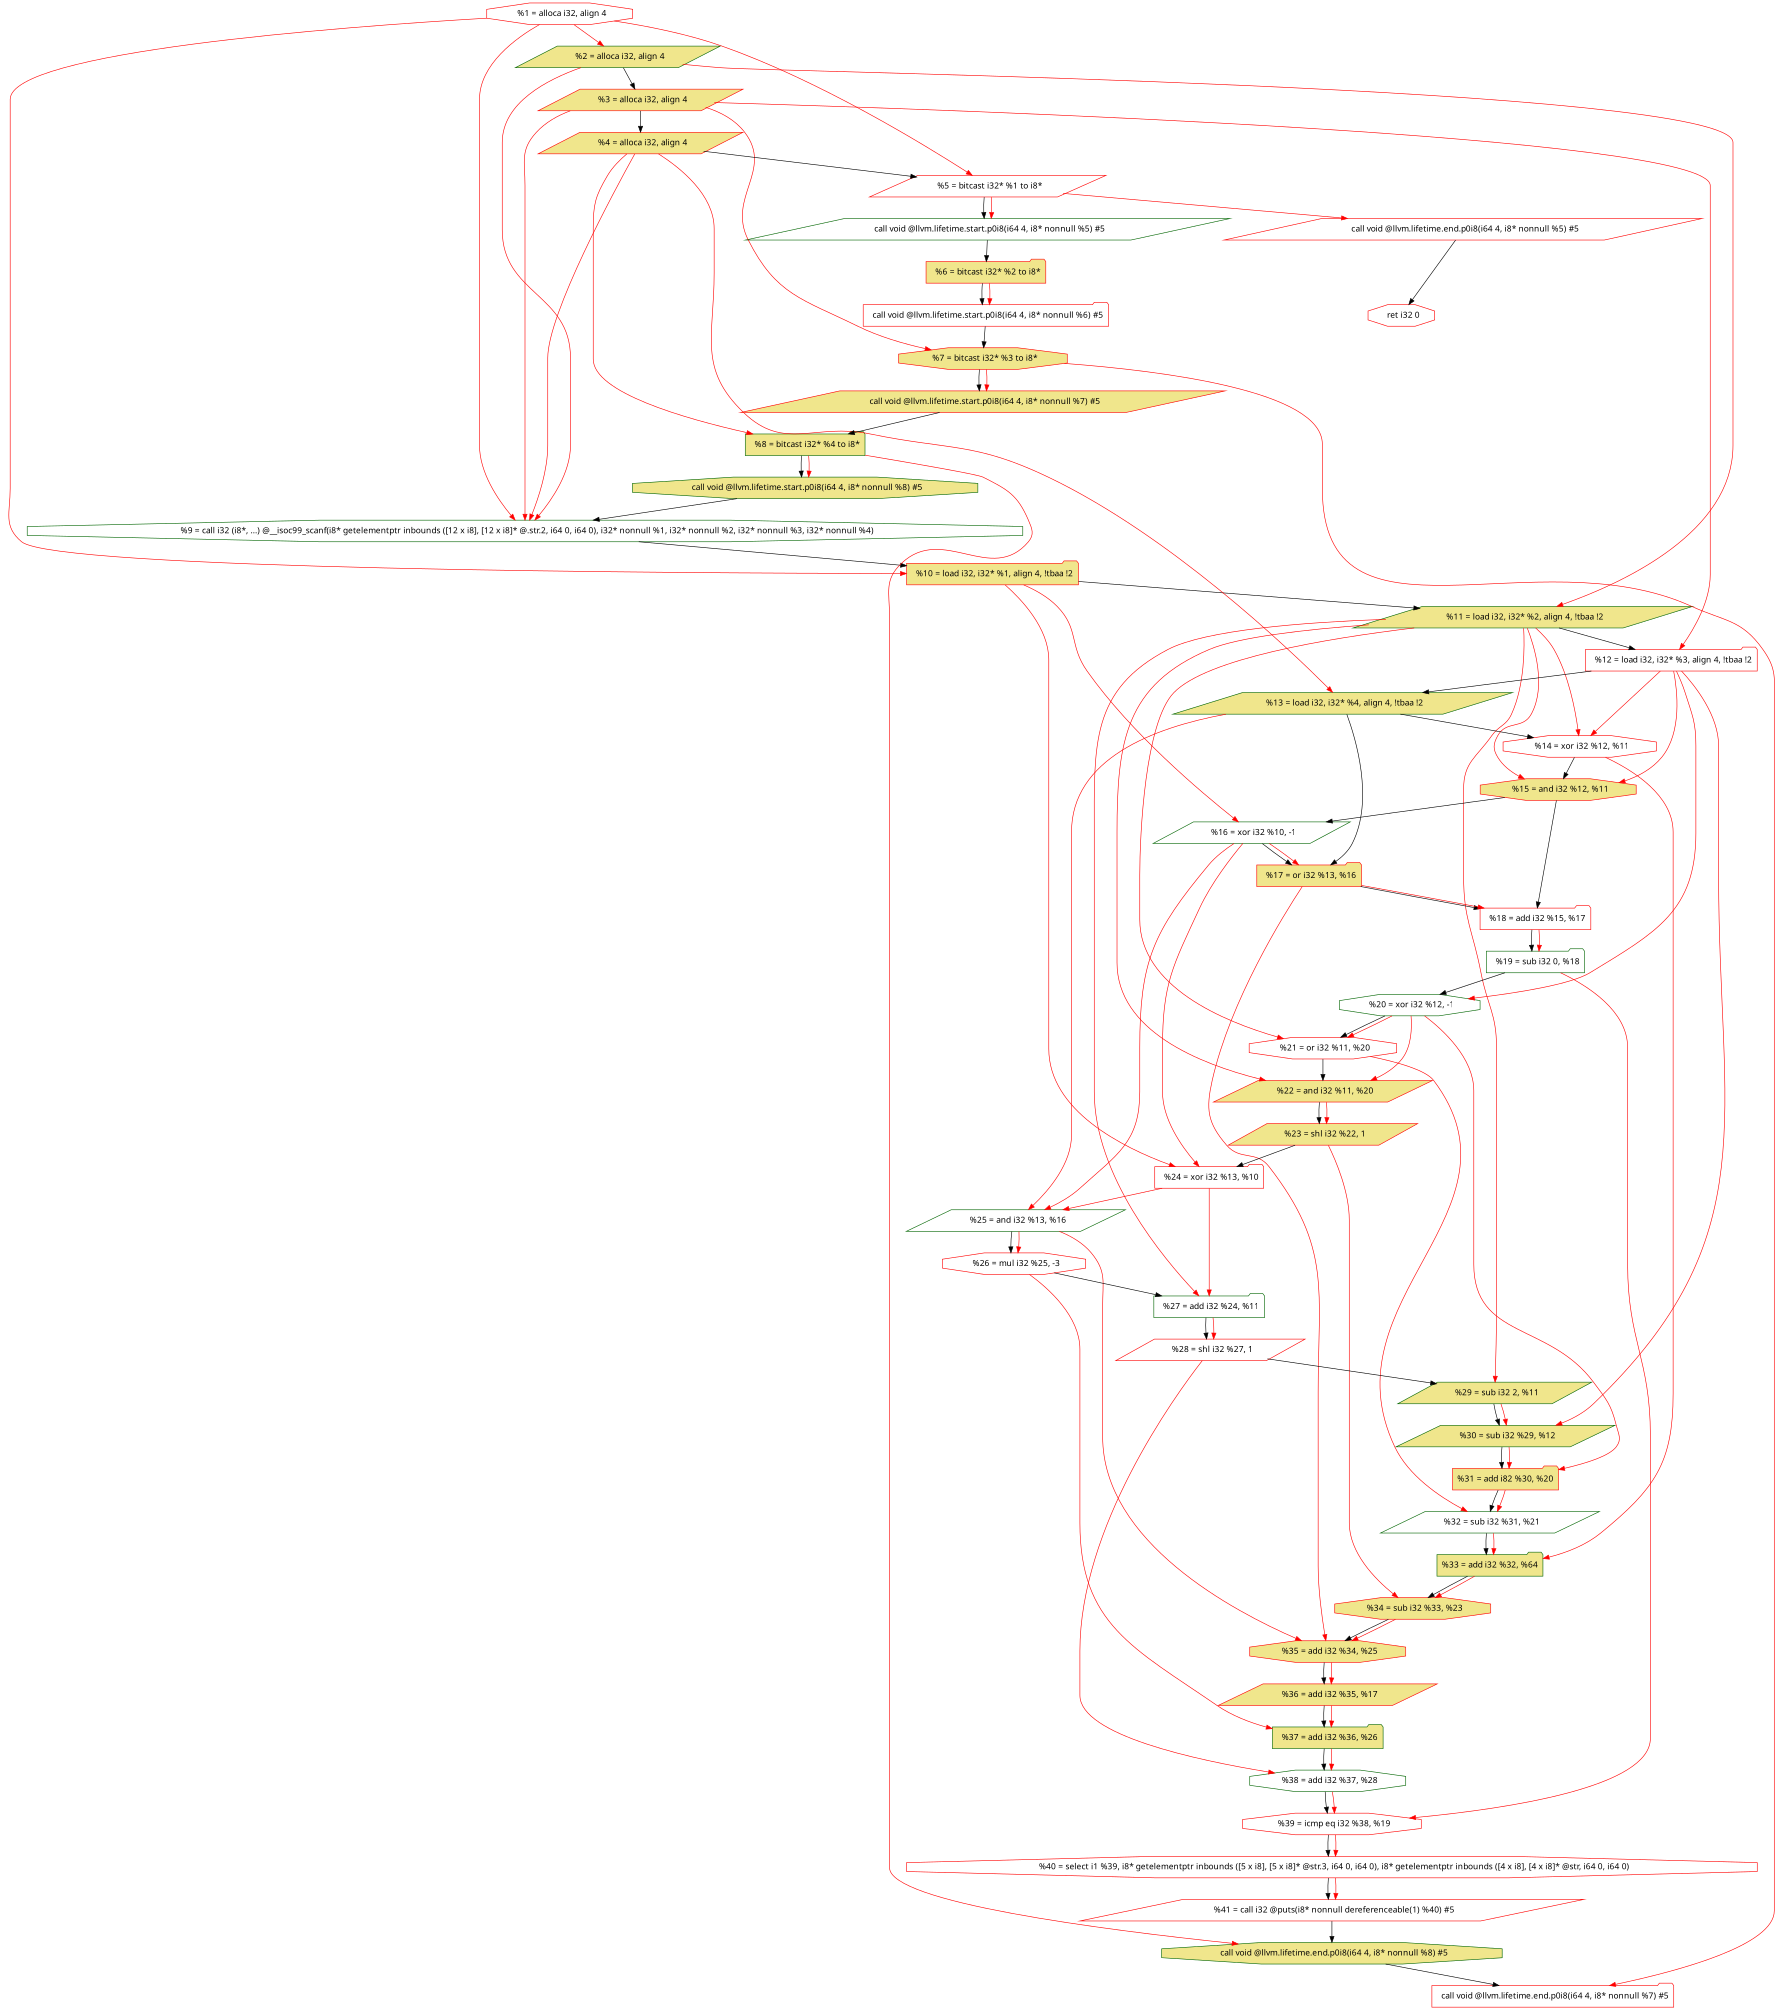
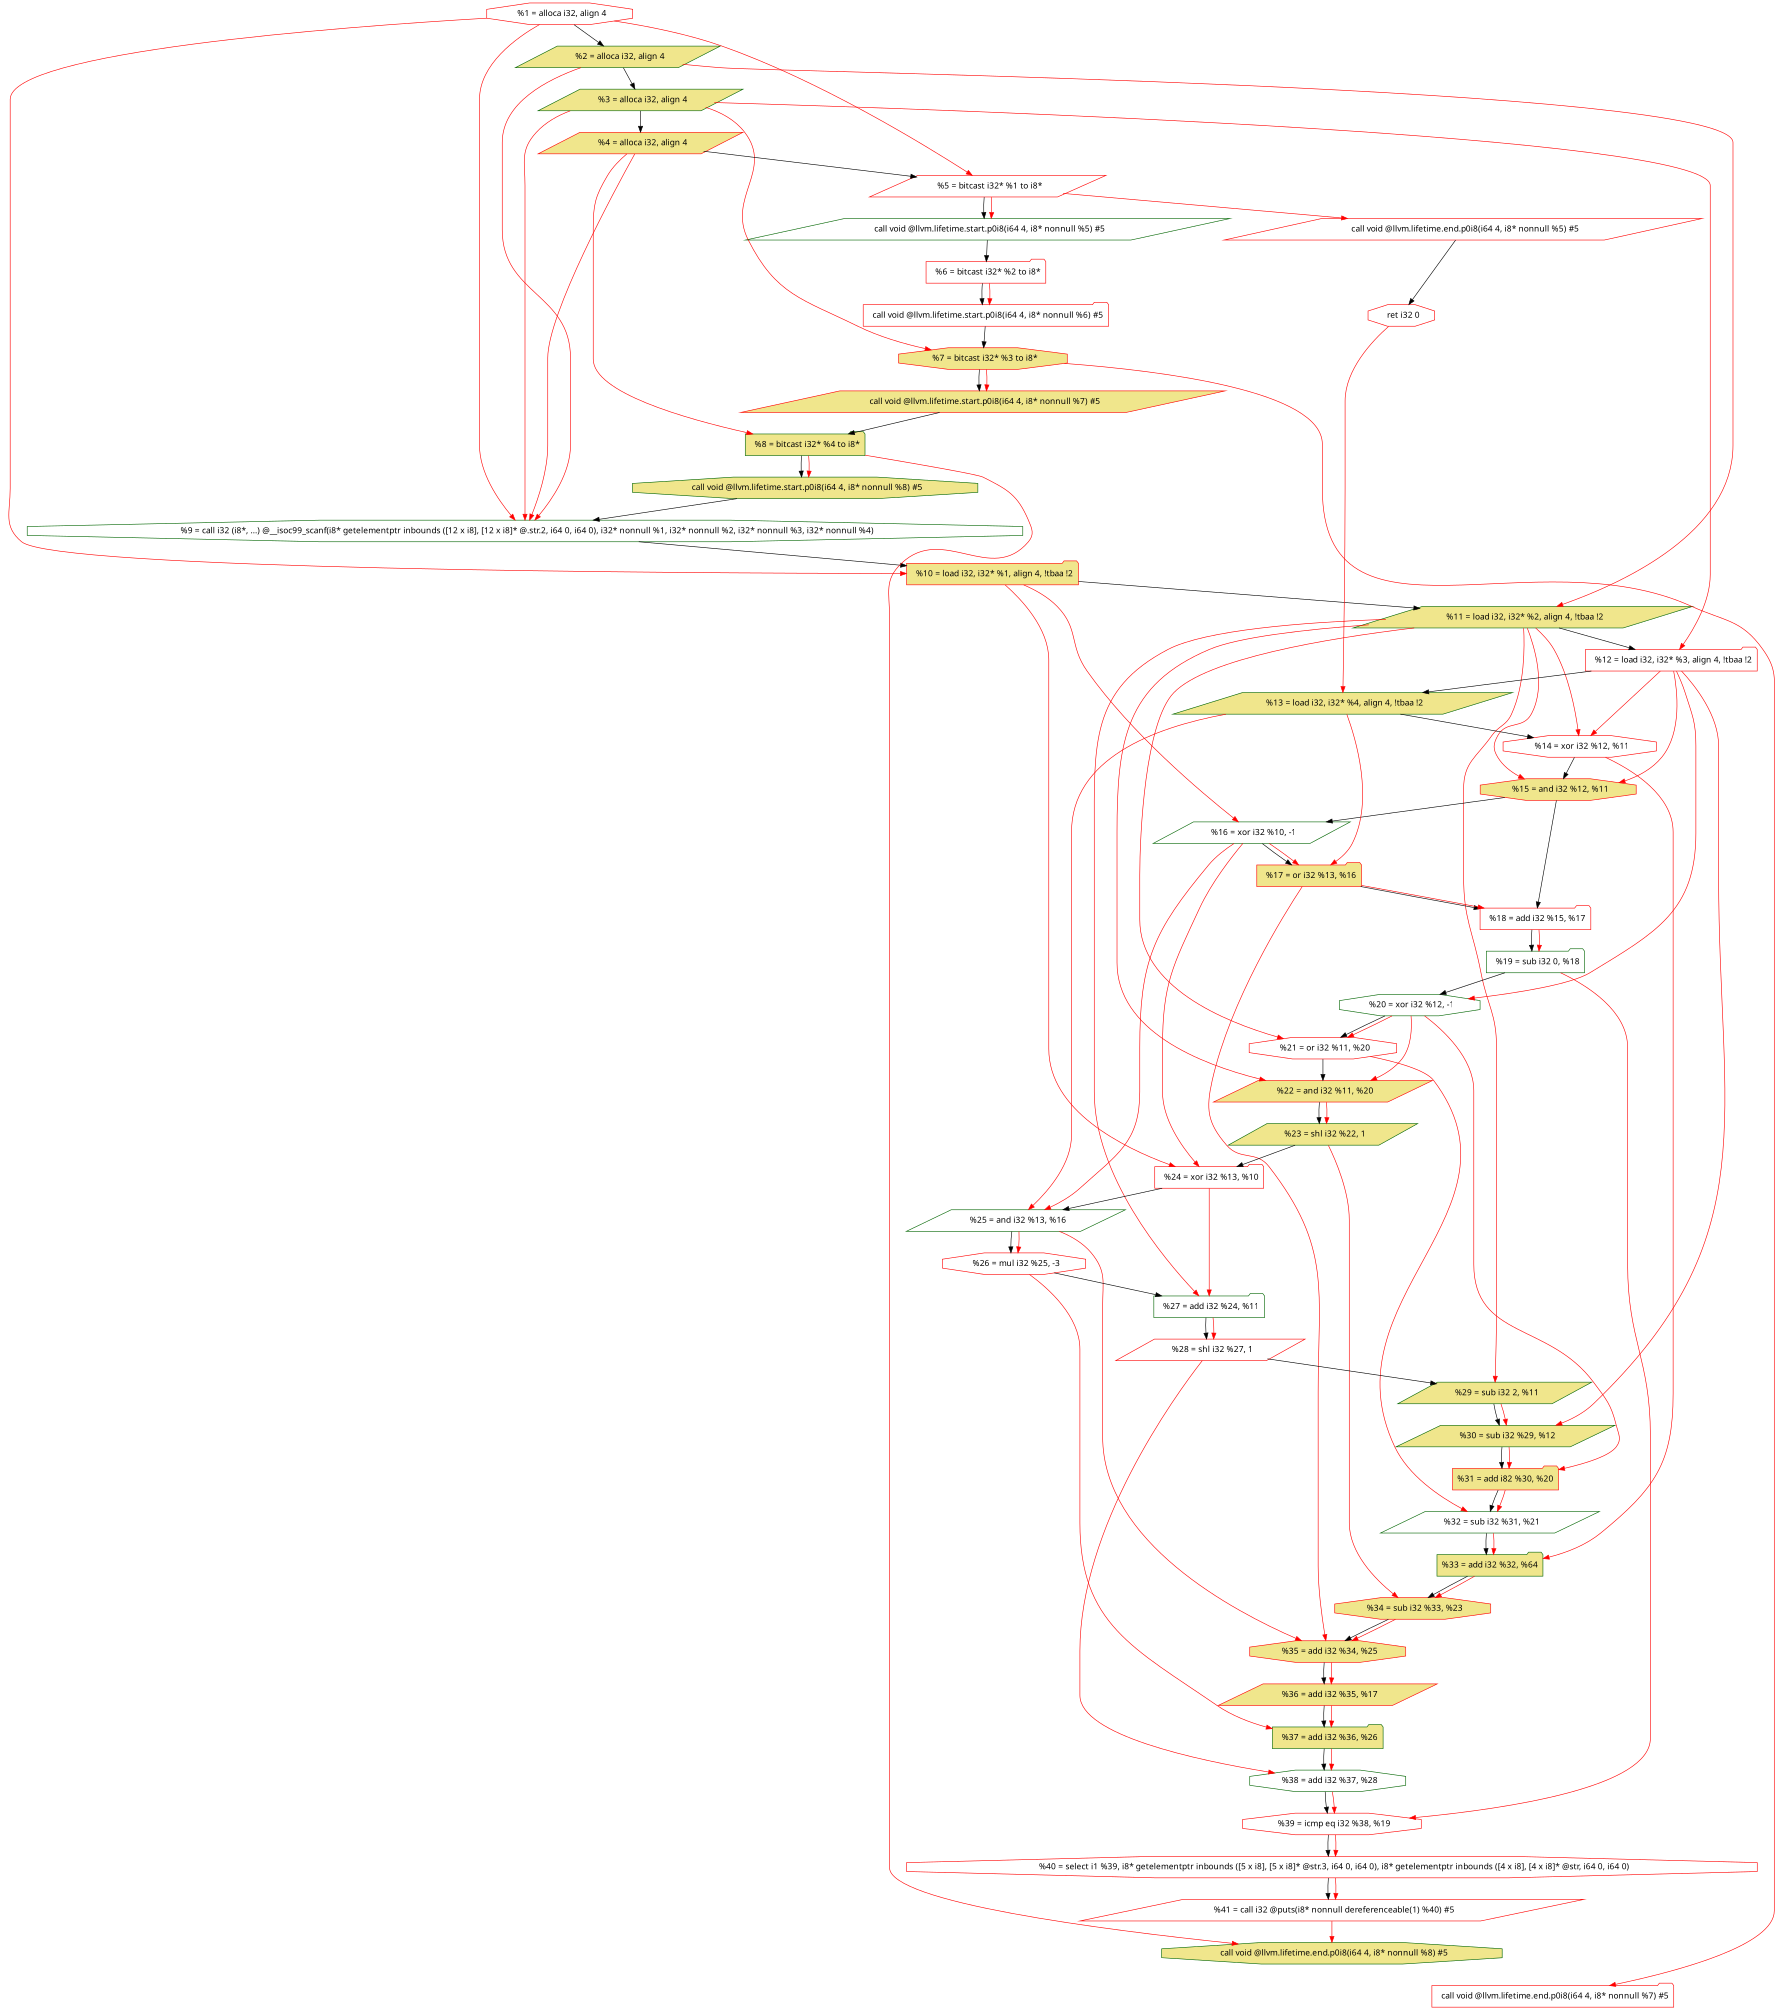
(586, 34) -> (586, 34)
(641, 100) -> (641, 100)
(986, 272) -> (986, 272)
(926, 443) -> (1345, 499)
(1363, 791) -> (1363, 791)
(1323, 1134) -> (1323, 1134)
(1116, 1198) -> (1116, 1198)
(1332, 1929) -> (1332, 1929)
(1439, 1974) -> none
